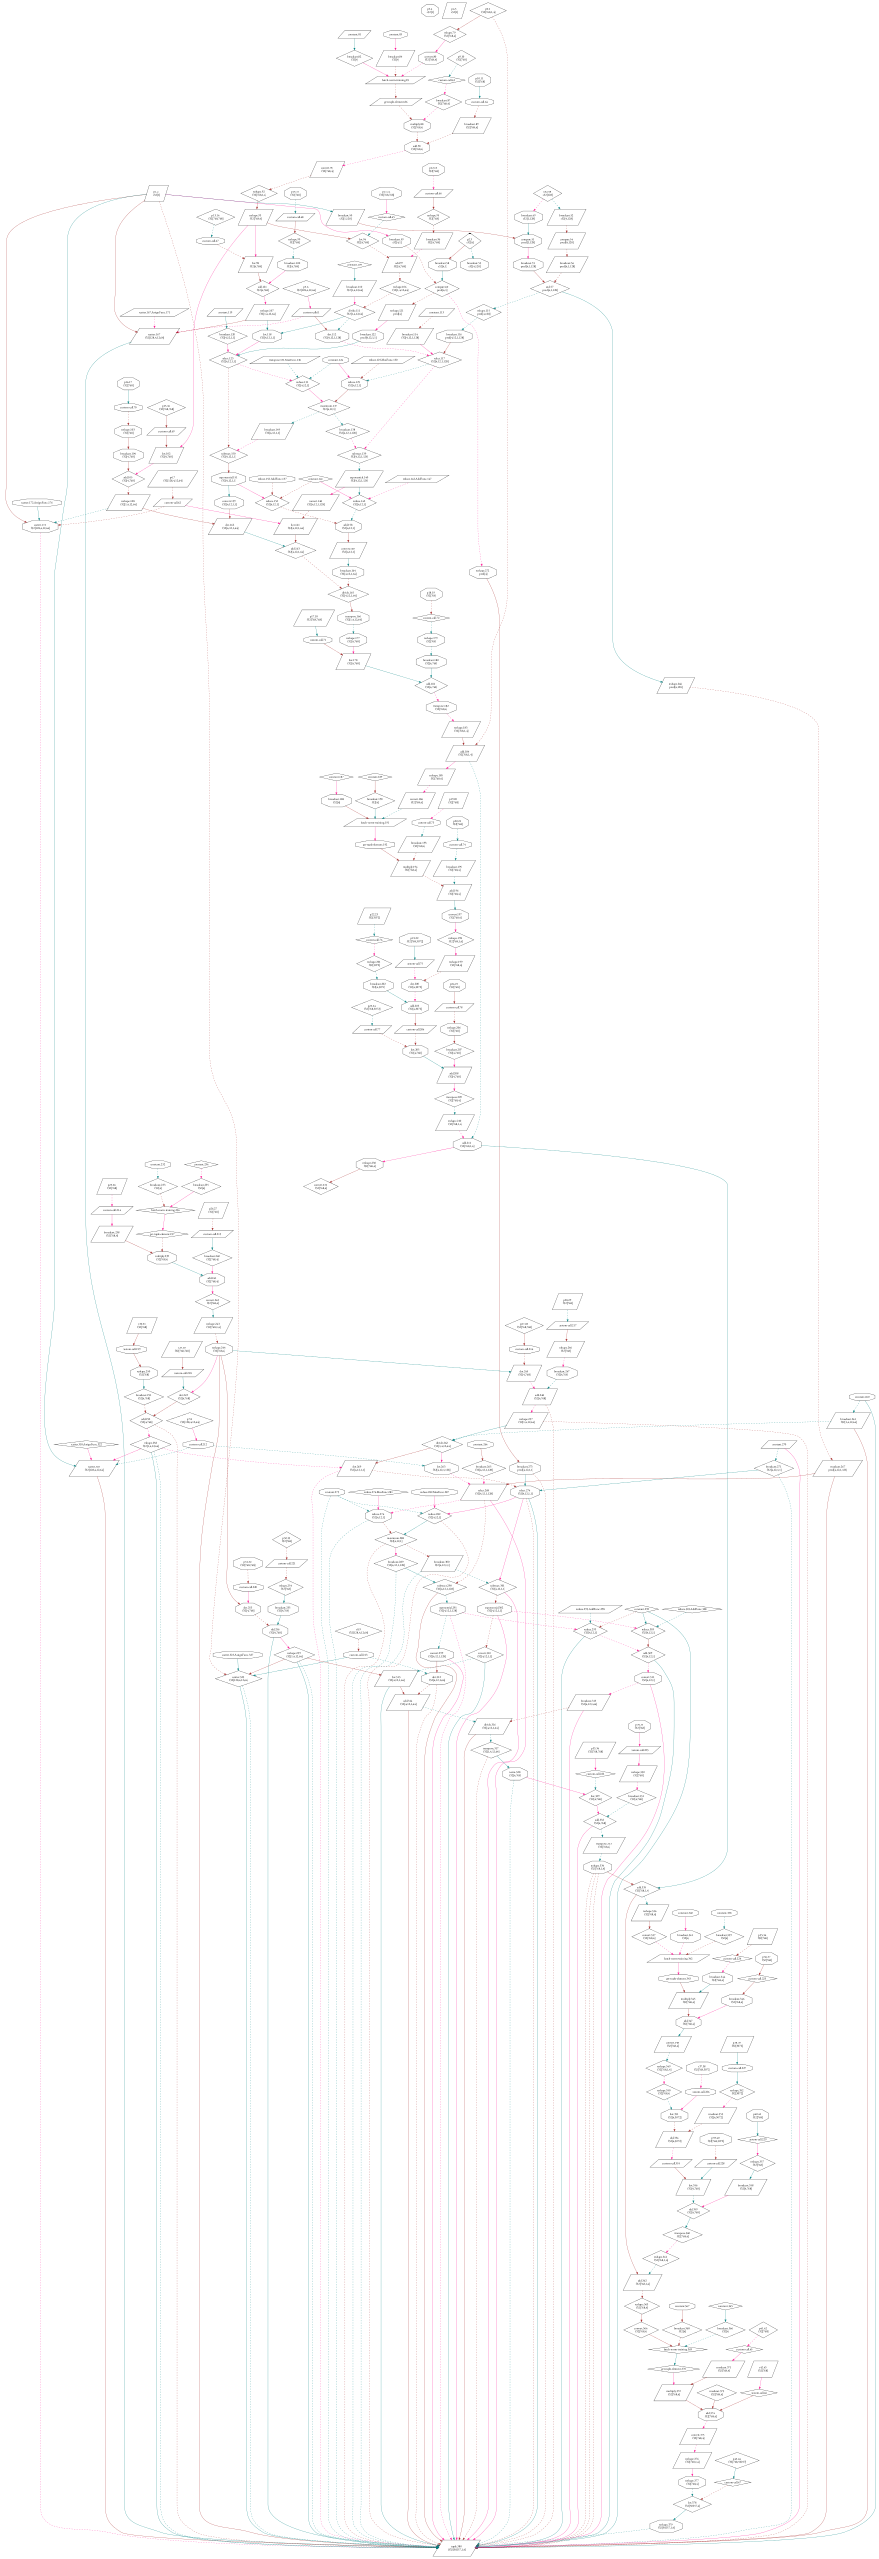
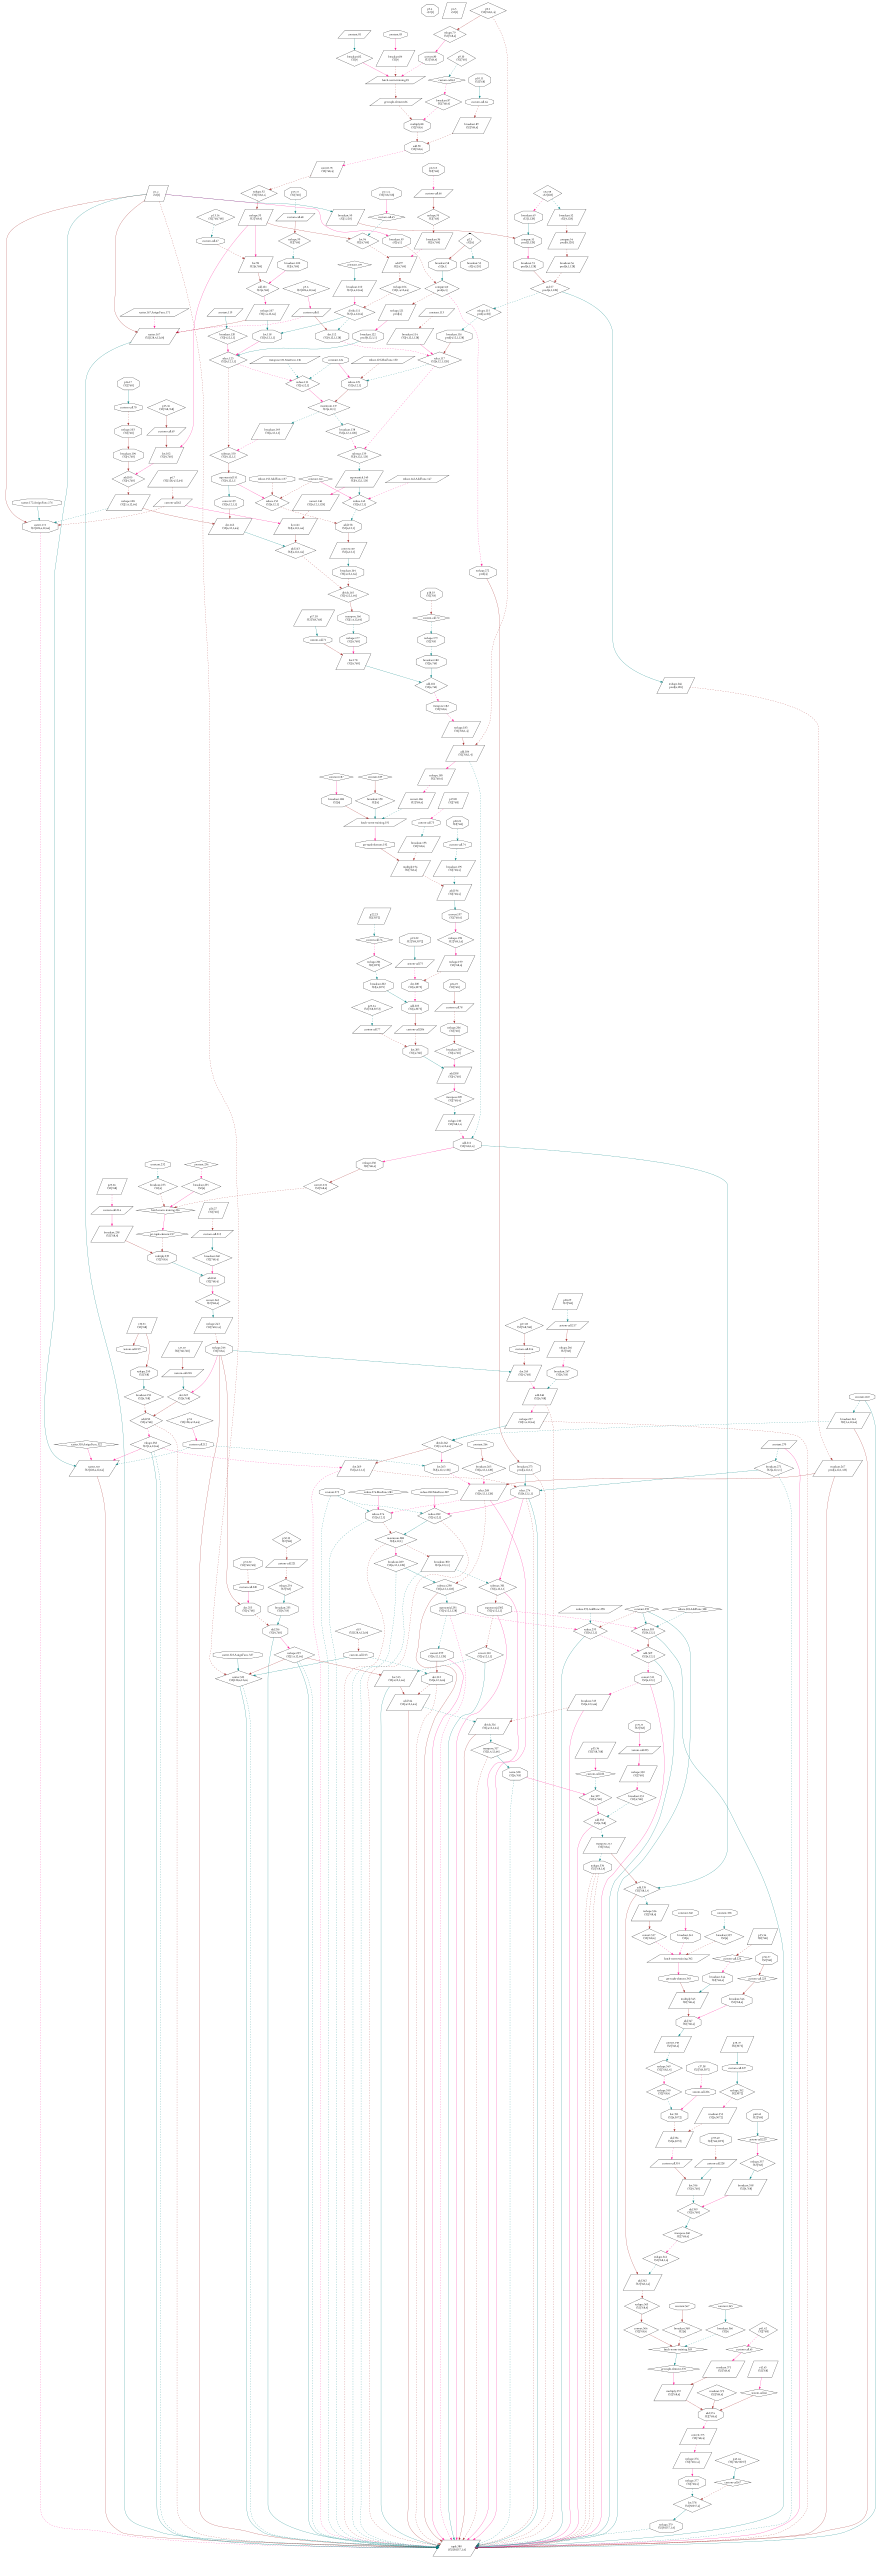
none -> (241, 1195)
(137, 1359) -> (149, 1349)
(620, 1878) -> (623, 1868)
none -> (784, 2209)
